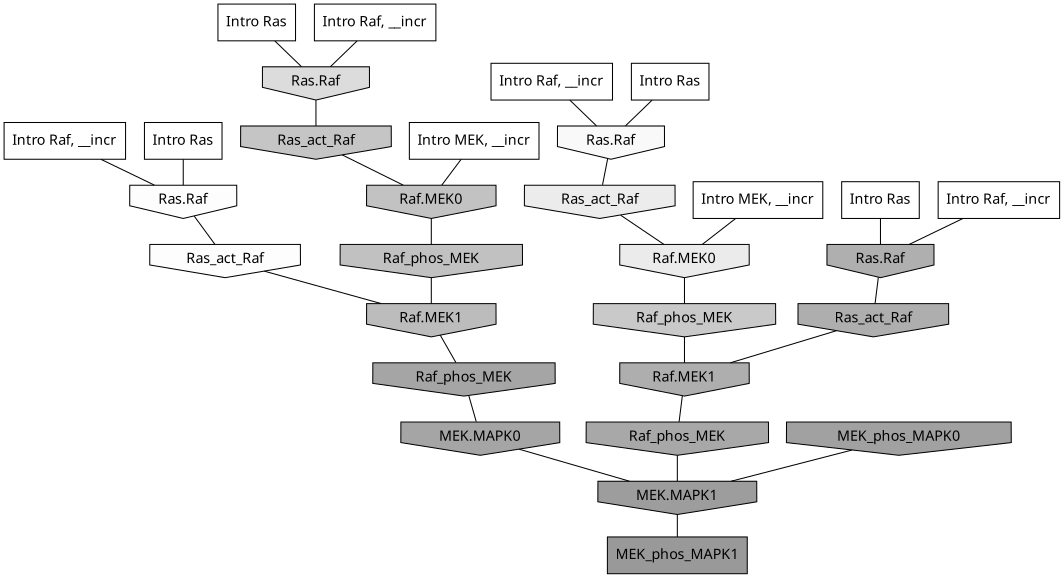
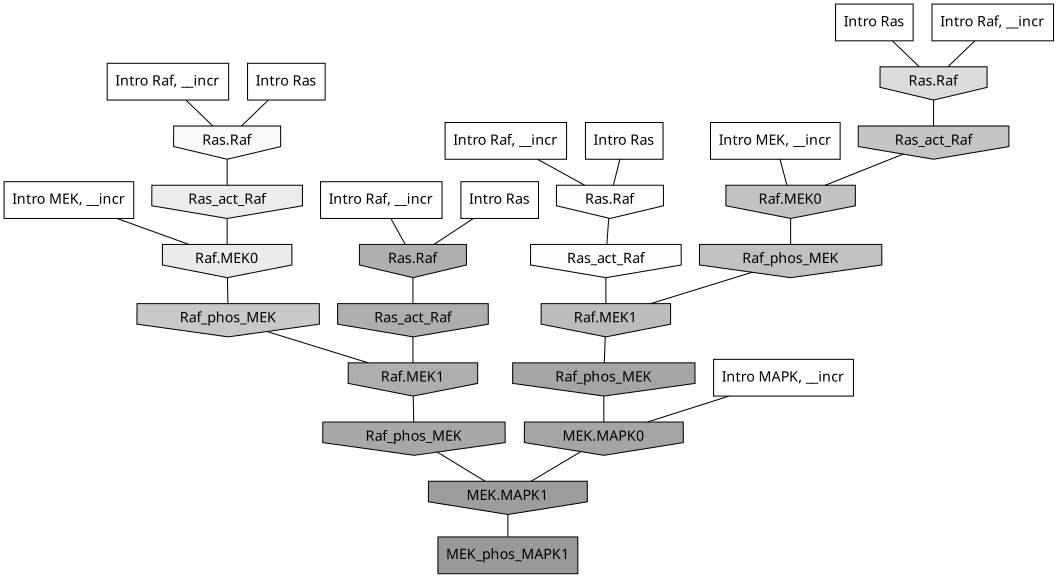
none -> (783, 378)
(899, 437) -> none
